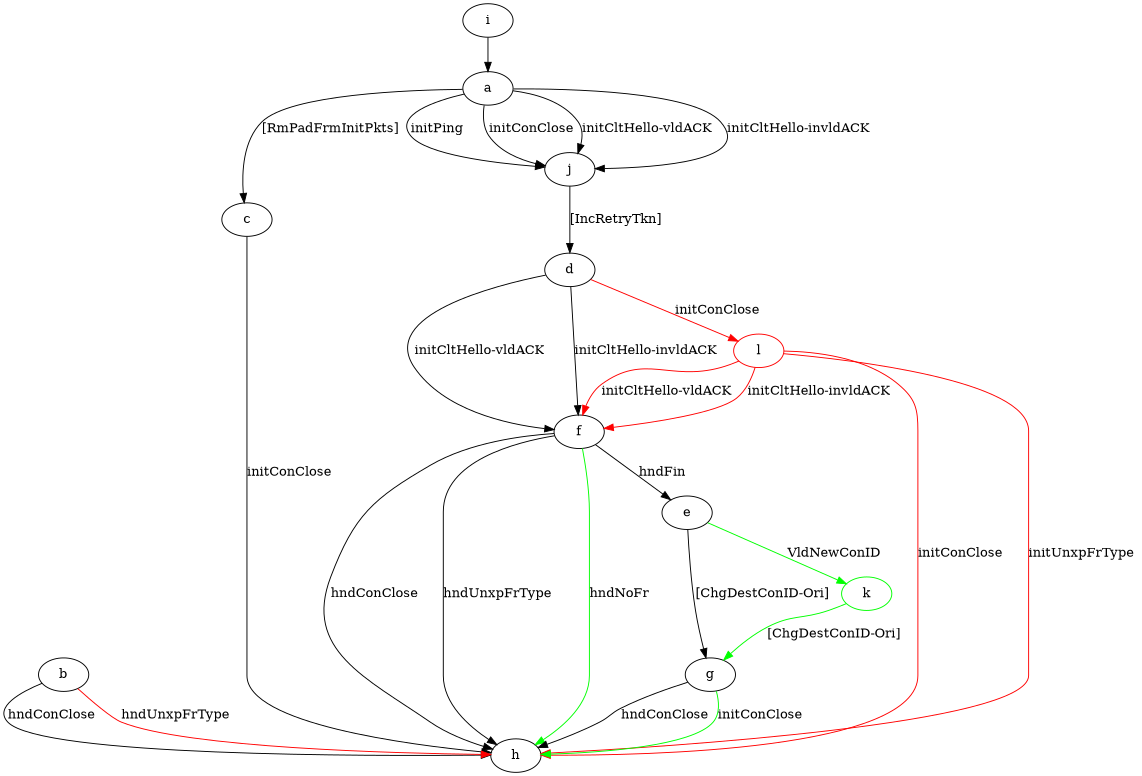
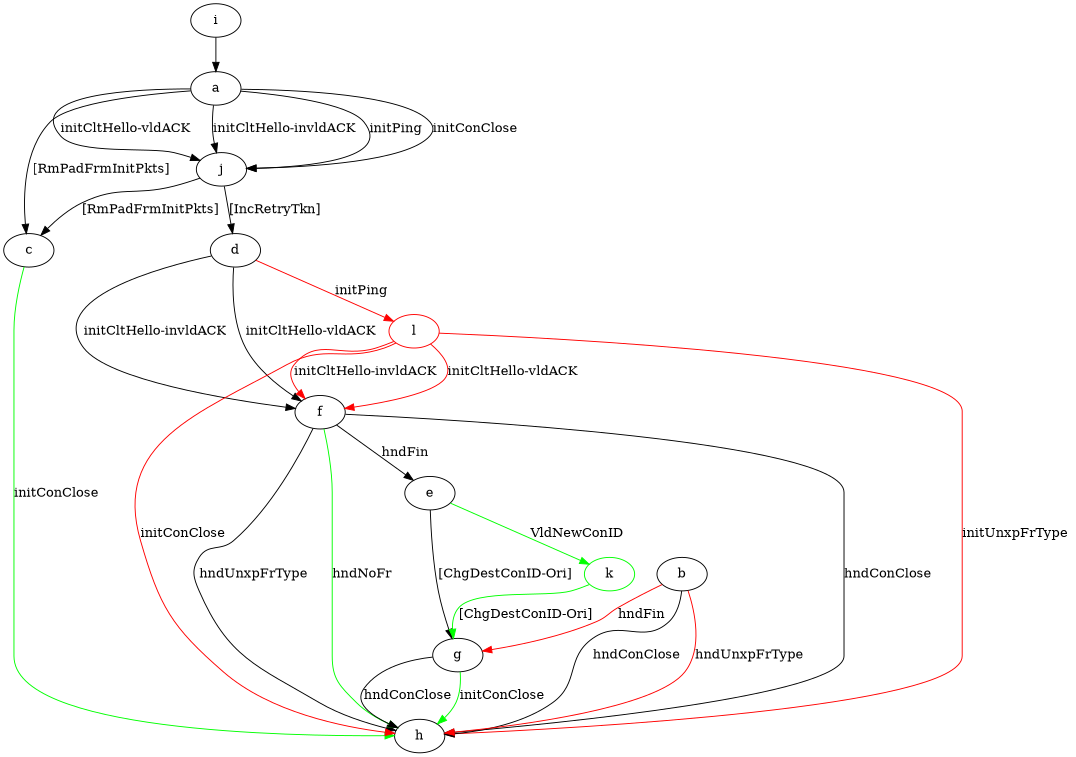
none -> (119, 192)
(720, 310) -> (363, 291)
(247, 584) -> (15, 658)
none -> (581, 628)
